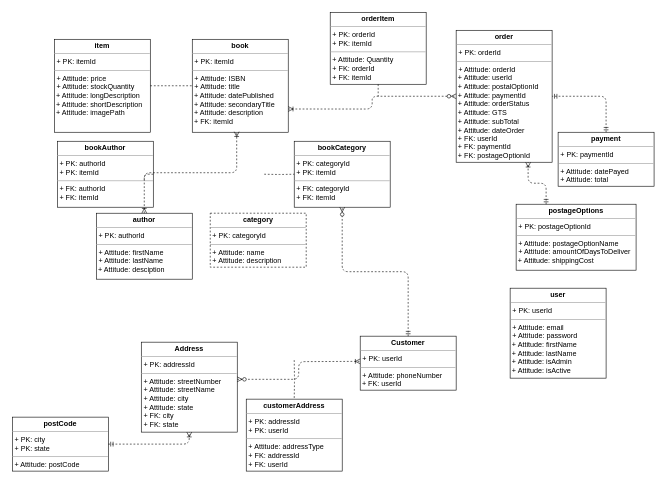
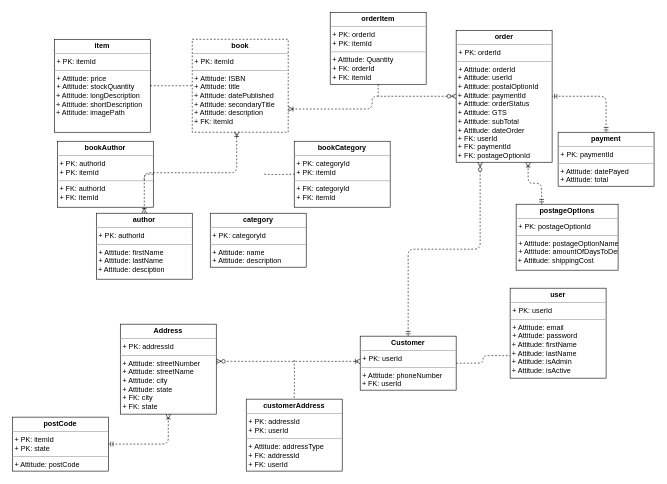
(240, 86) -> (240, 86)
(576, 237) -> (567, 237)
(258, 240) -> (258, 240)
(345, 271) -> (474, 249)
none -> (483, 360)
(189, 387) -> (168, 369)
(49, 435) -> (49, 435)
